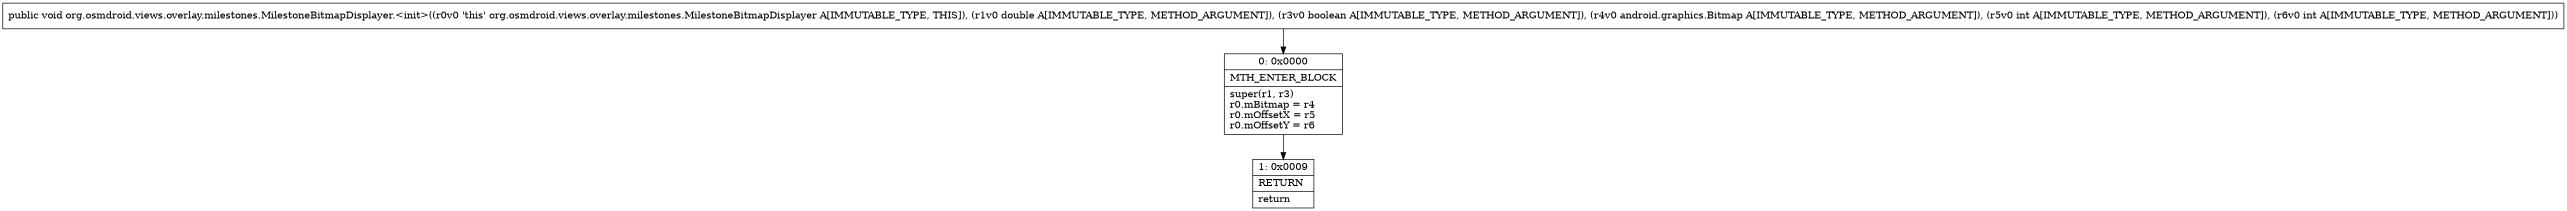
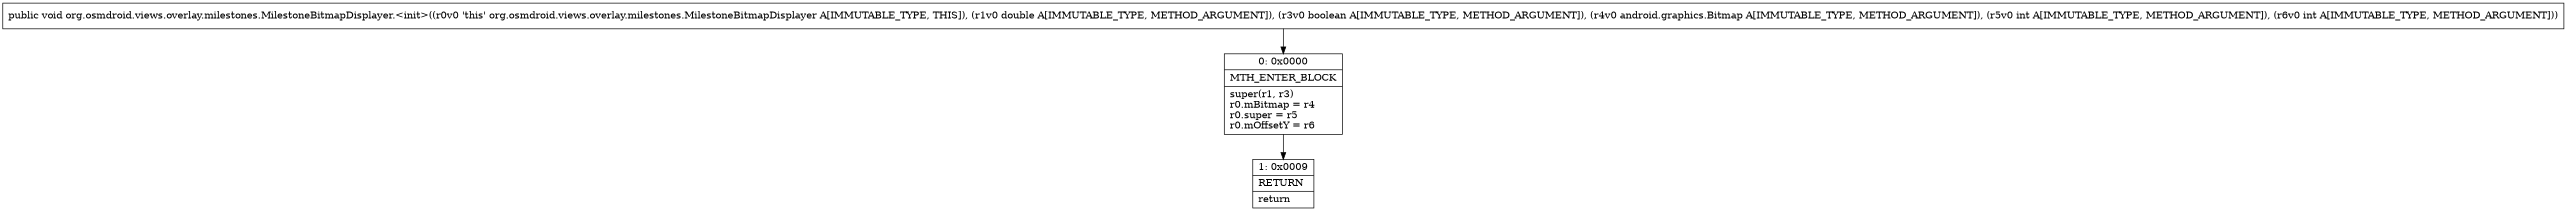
(1273, 115) -> (1264, 115)
